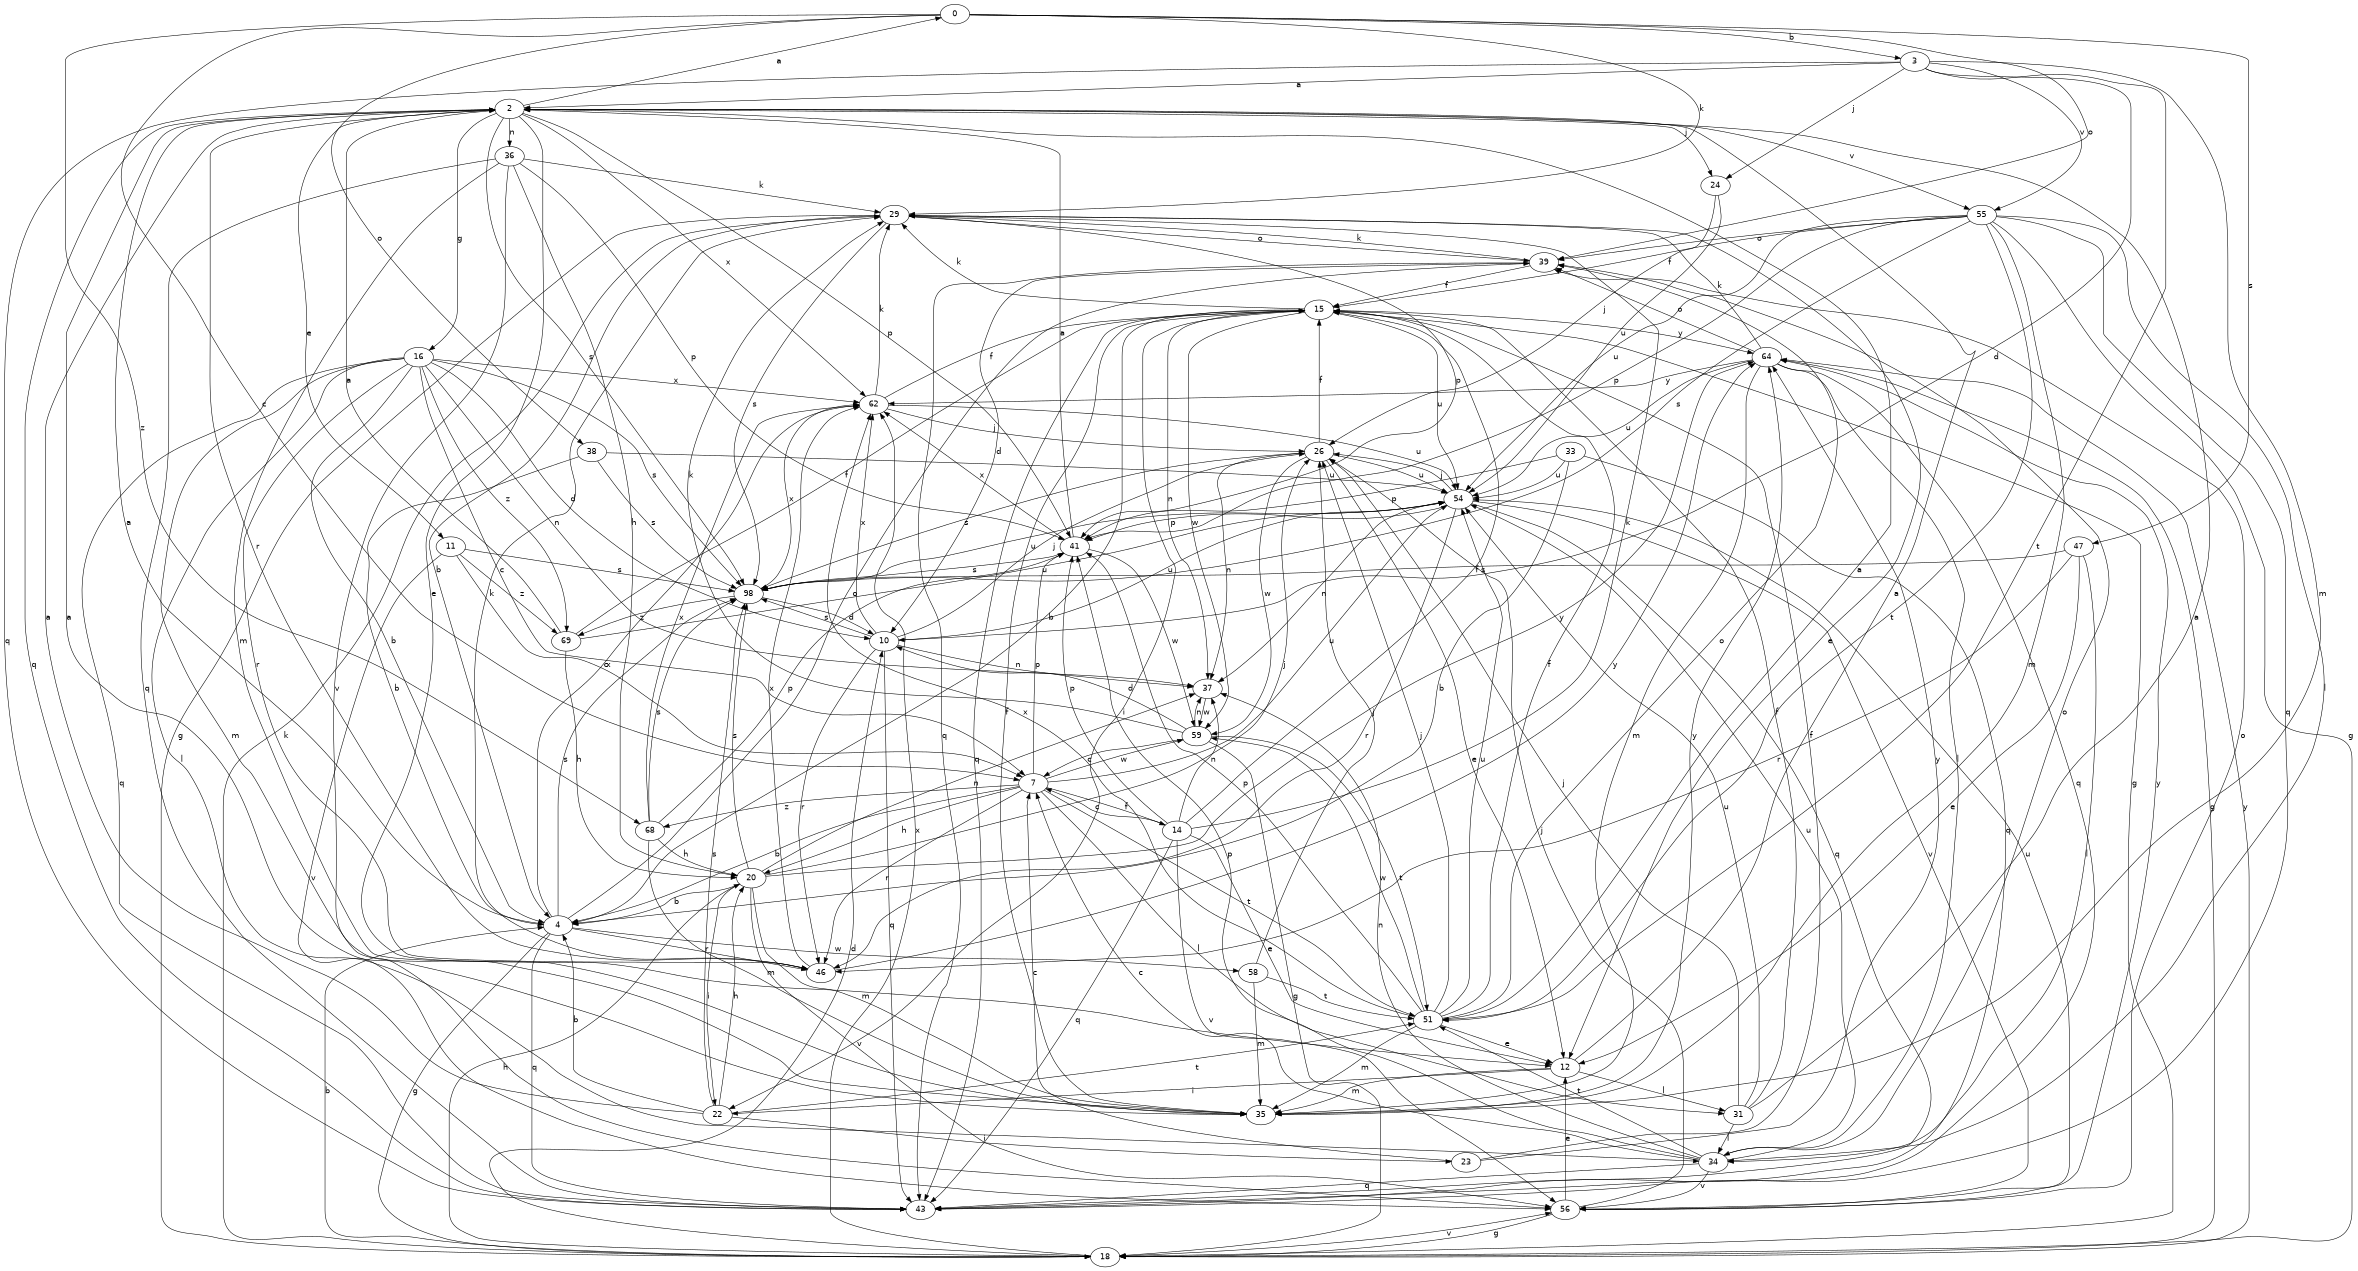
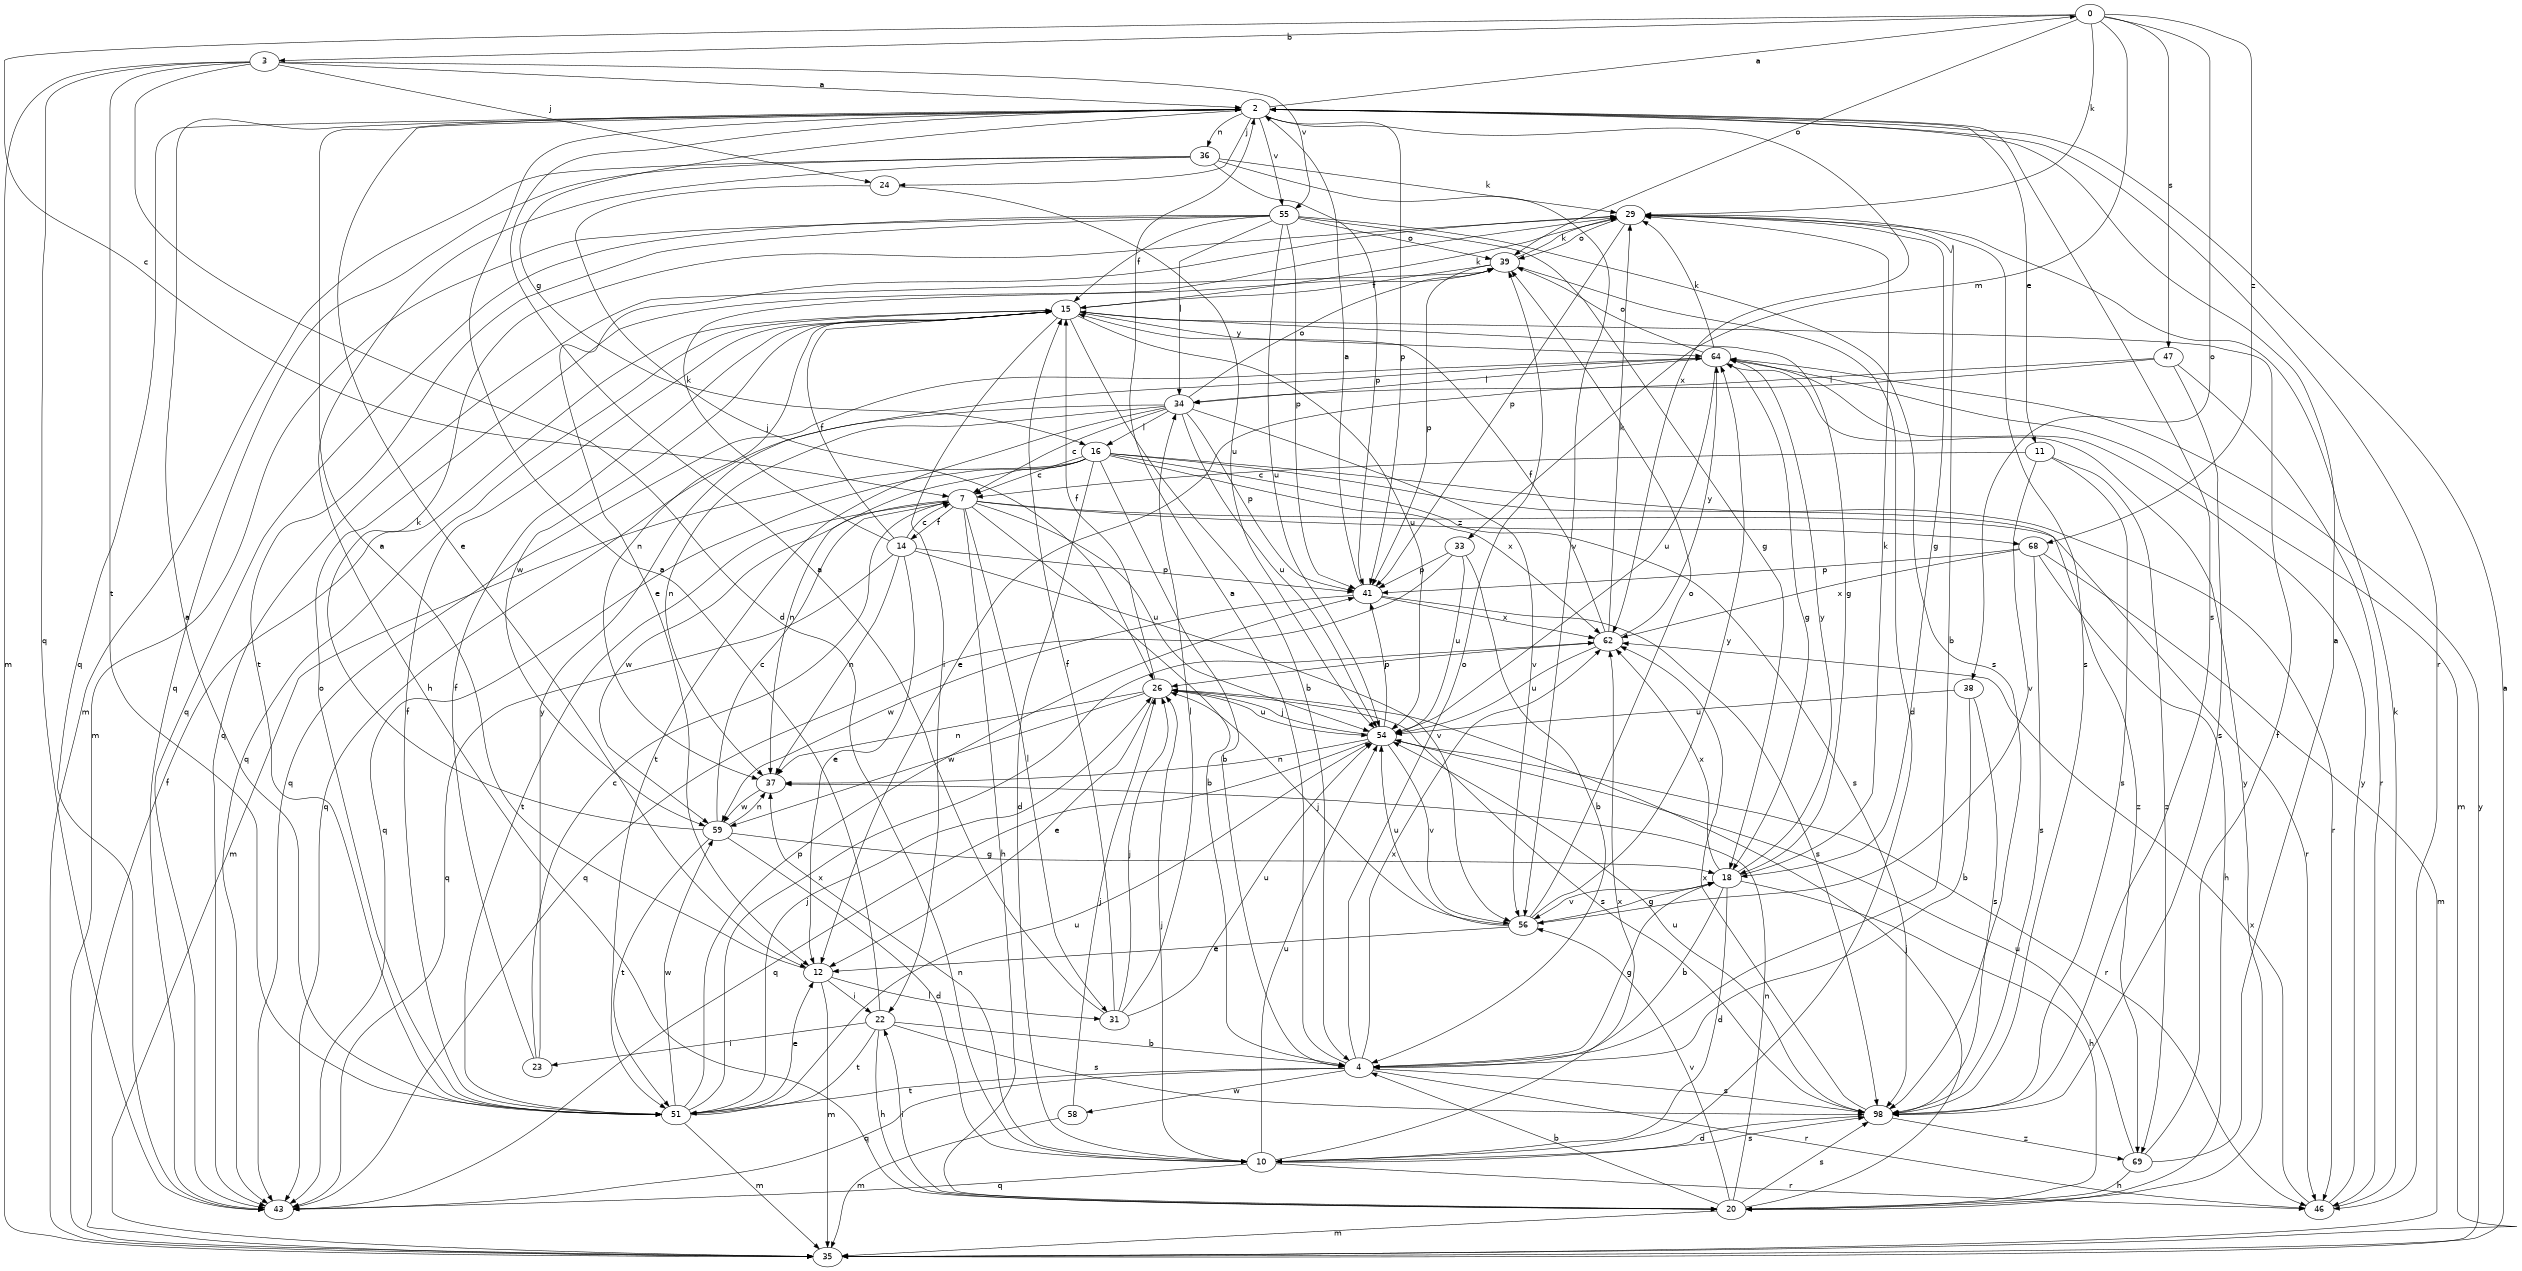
none -> (1866, 296)
(1325, 395) -> (1698, 526)
(1035, 661) -> (1426, 408)
(1335, 1004) -> (1019, 1079)
(599, 1096) -> (1140, 427)
